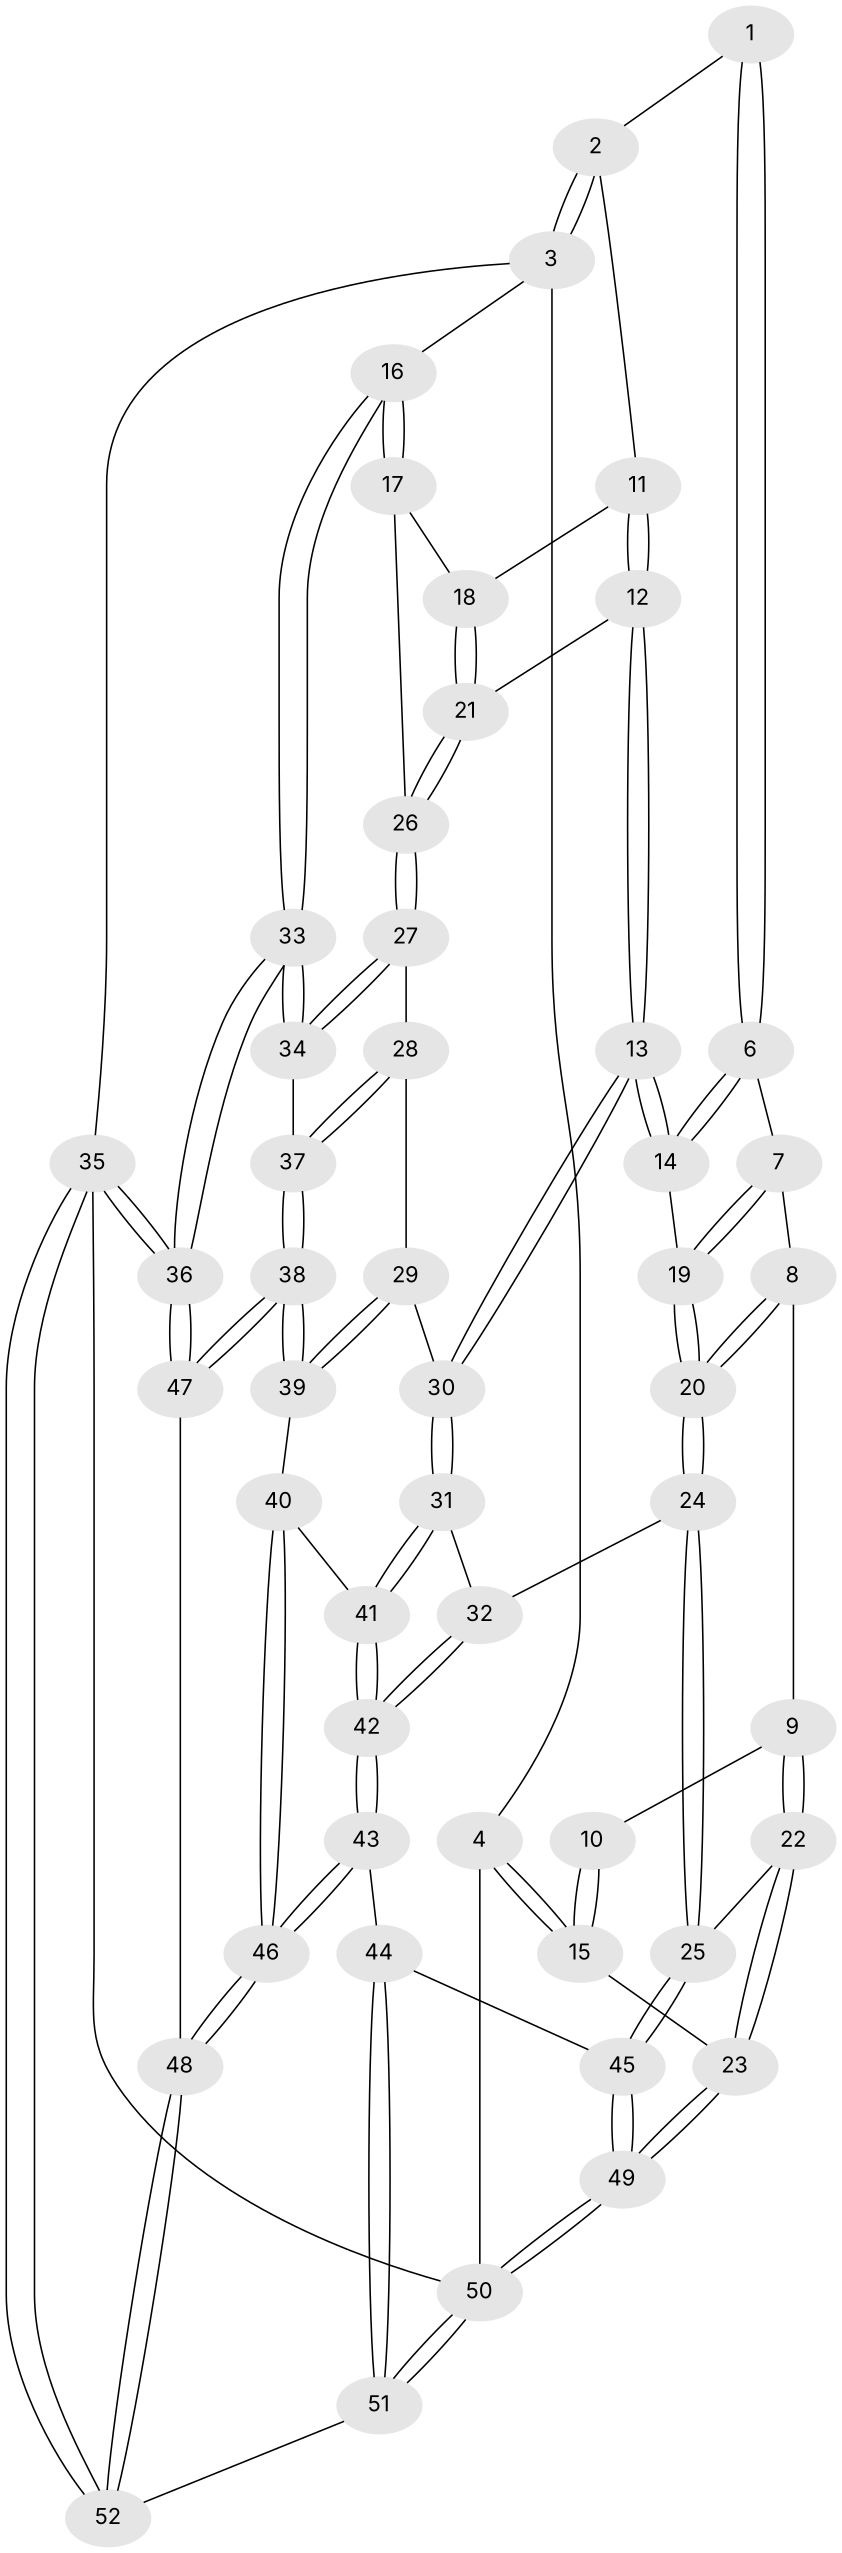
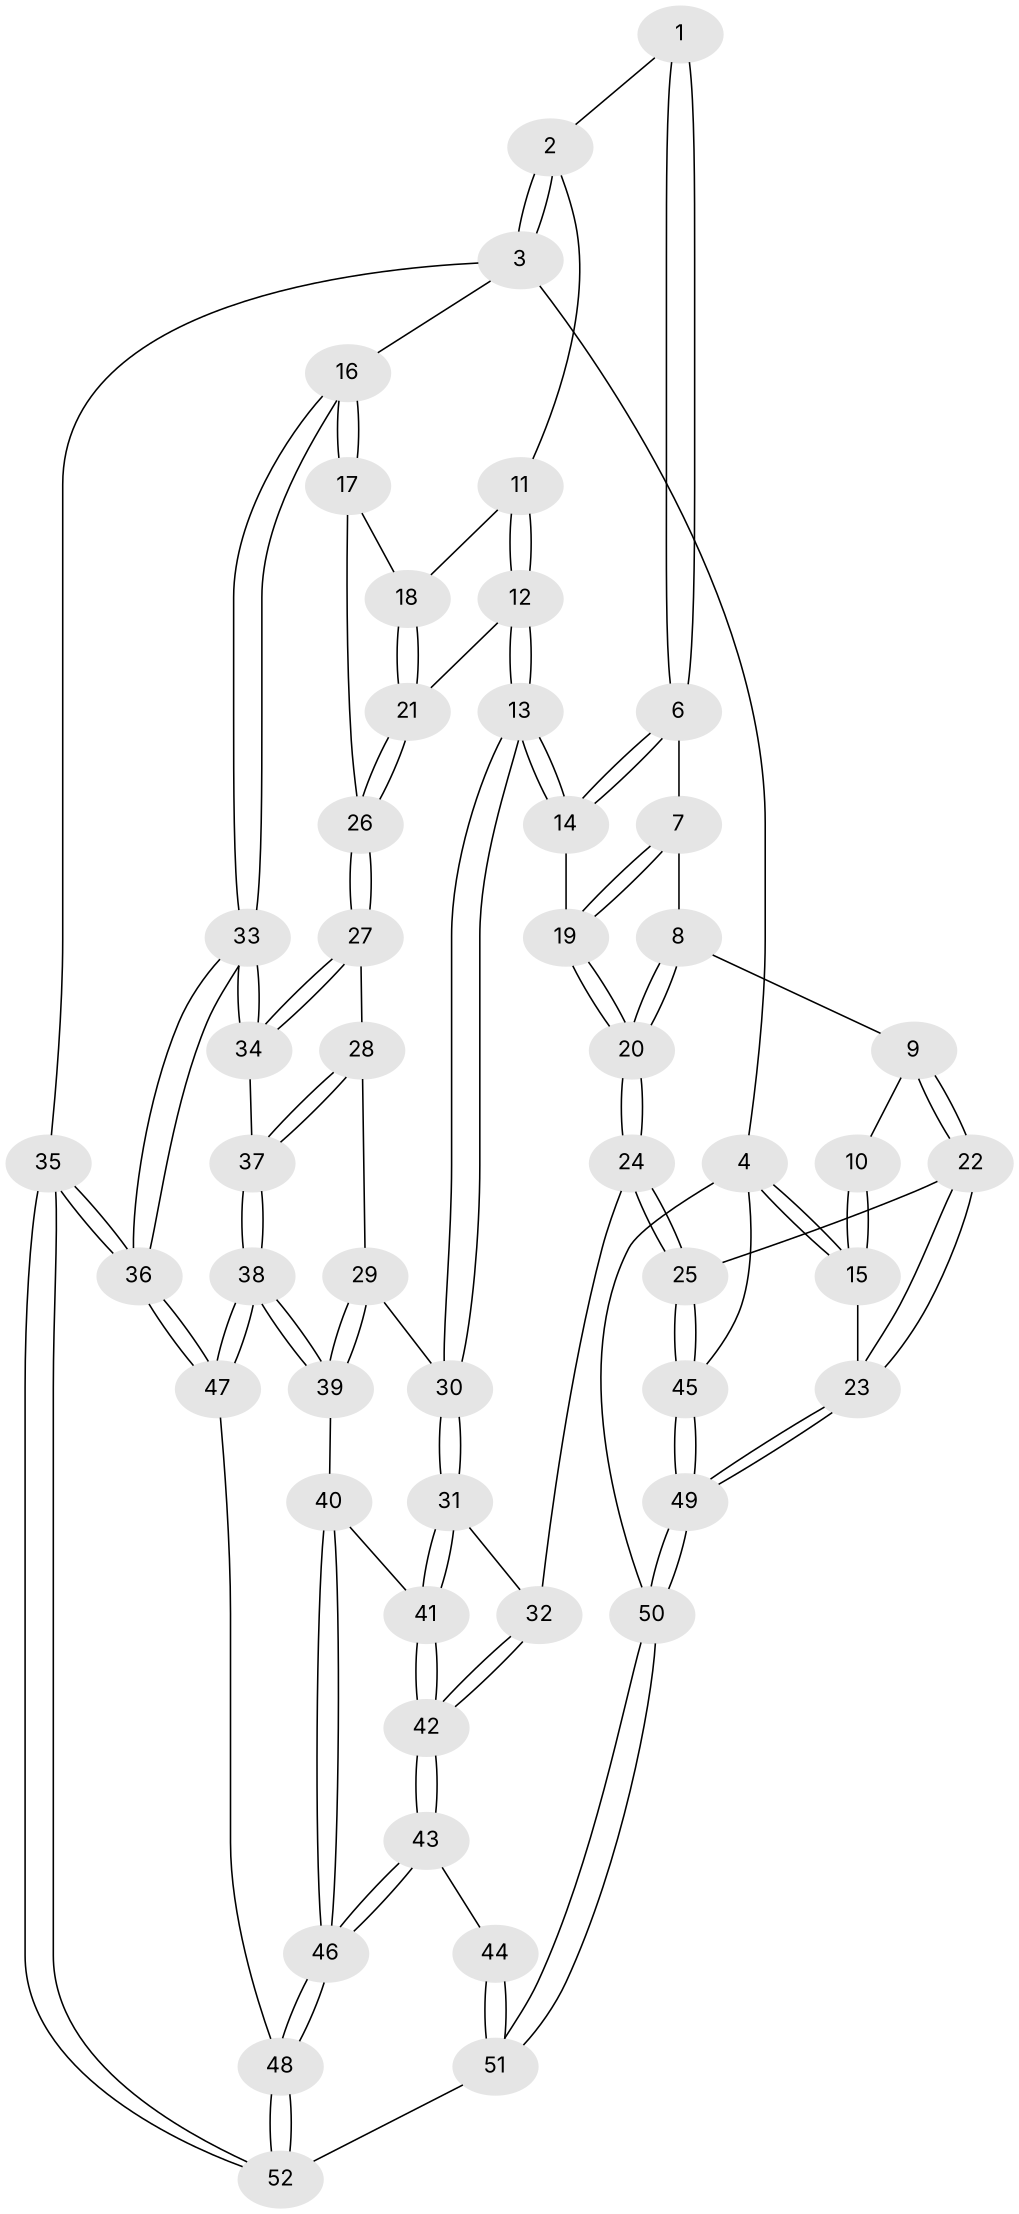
(94, 1834) -> none
(501, 2010) -> (747, 1283)
